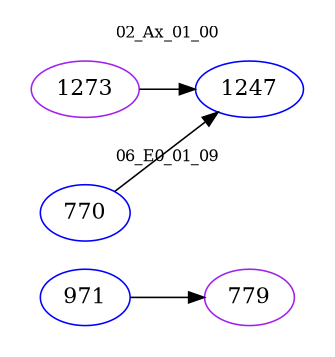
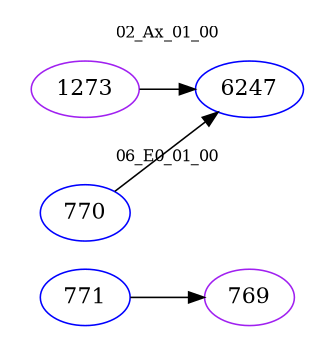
(249, 89) -> (249, 89)
(167, 157) -> (167, 157)
(85, 297) -> (85, 297)
(249, 297) -> (249, 297)
